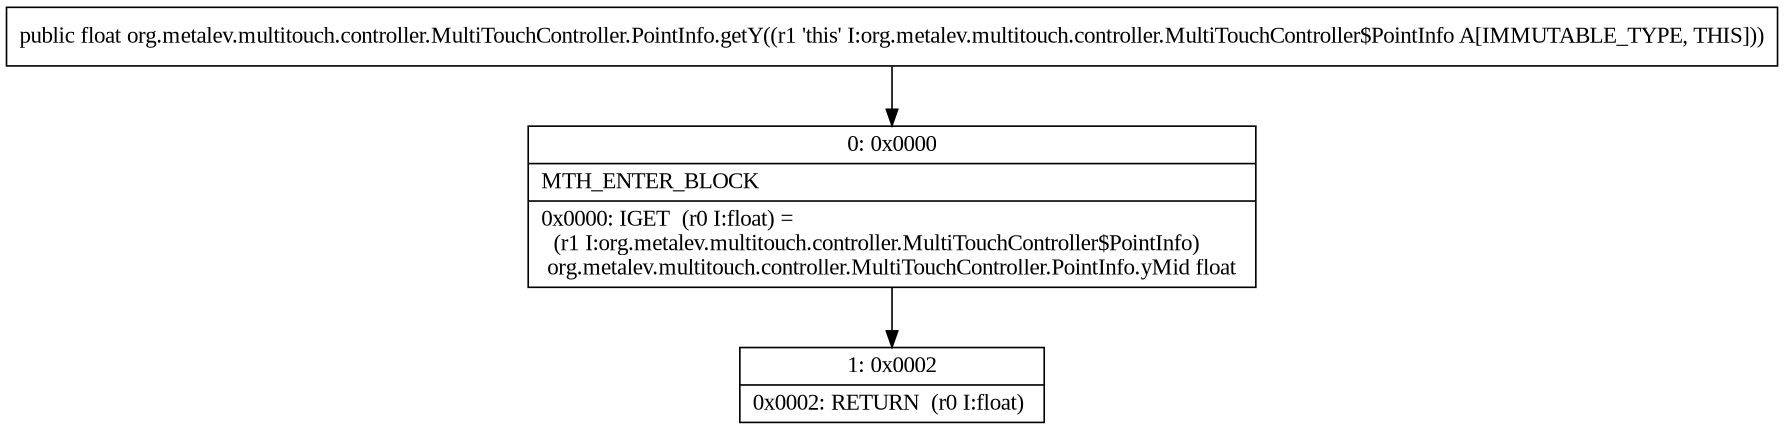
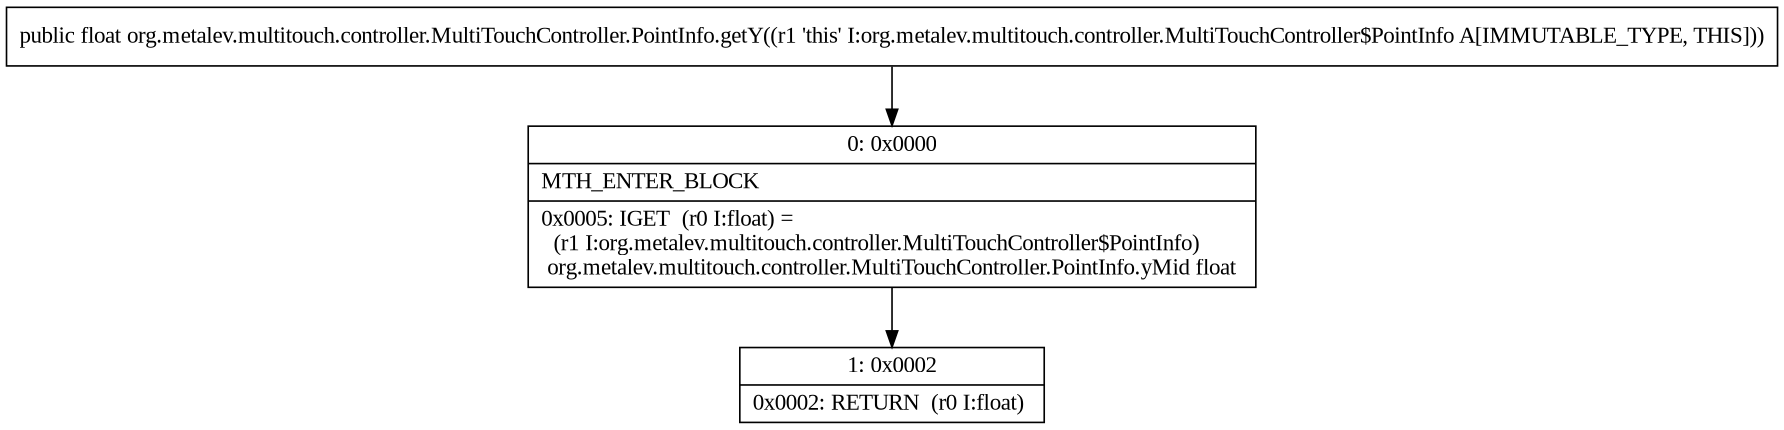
(671, 219) -> (671, 219)
